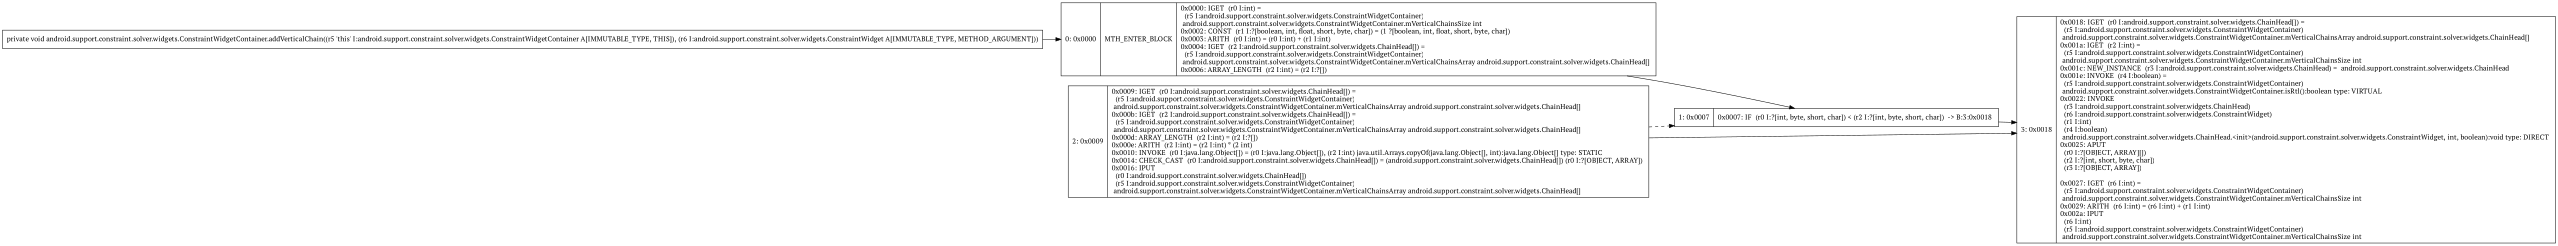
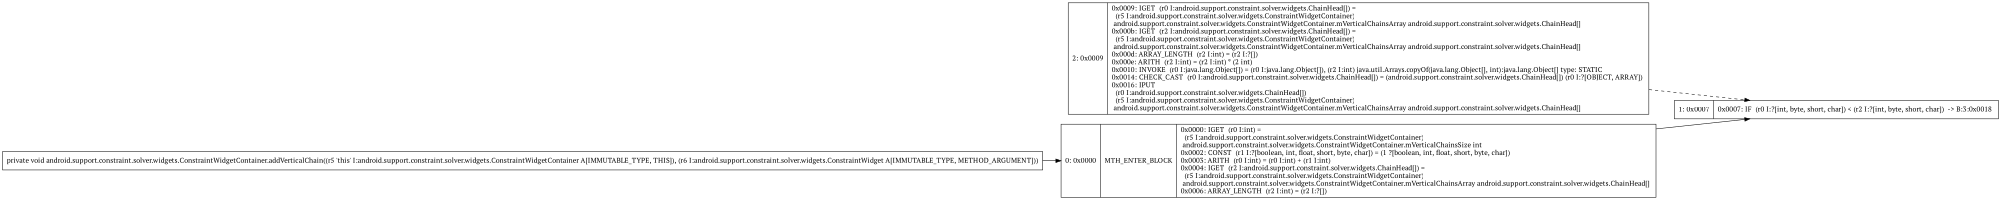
(2286, 130) -> none
